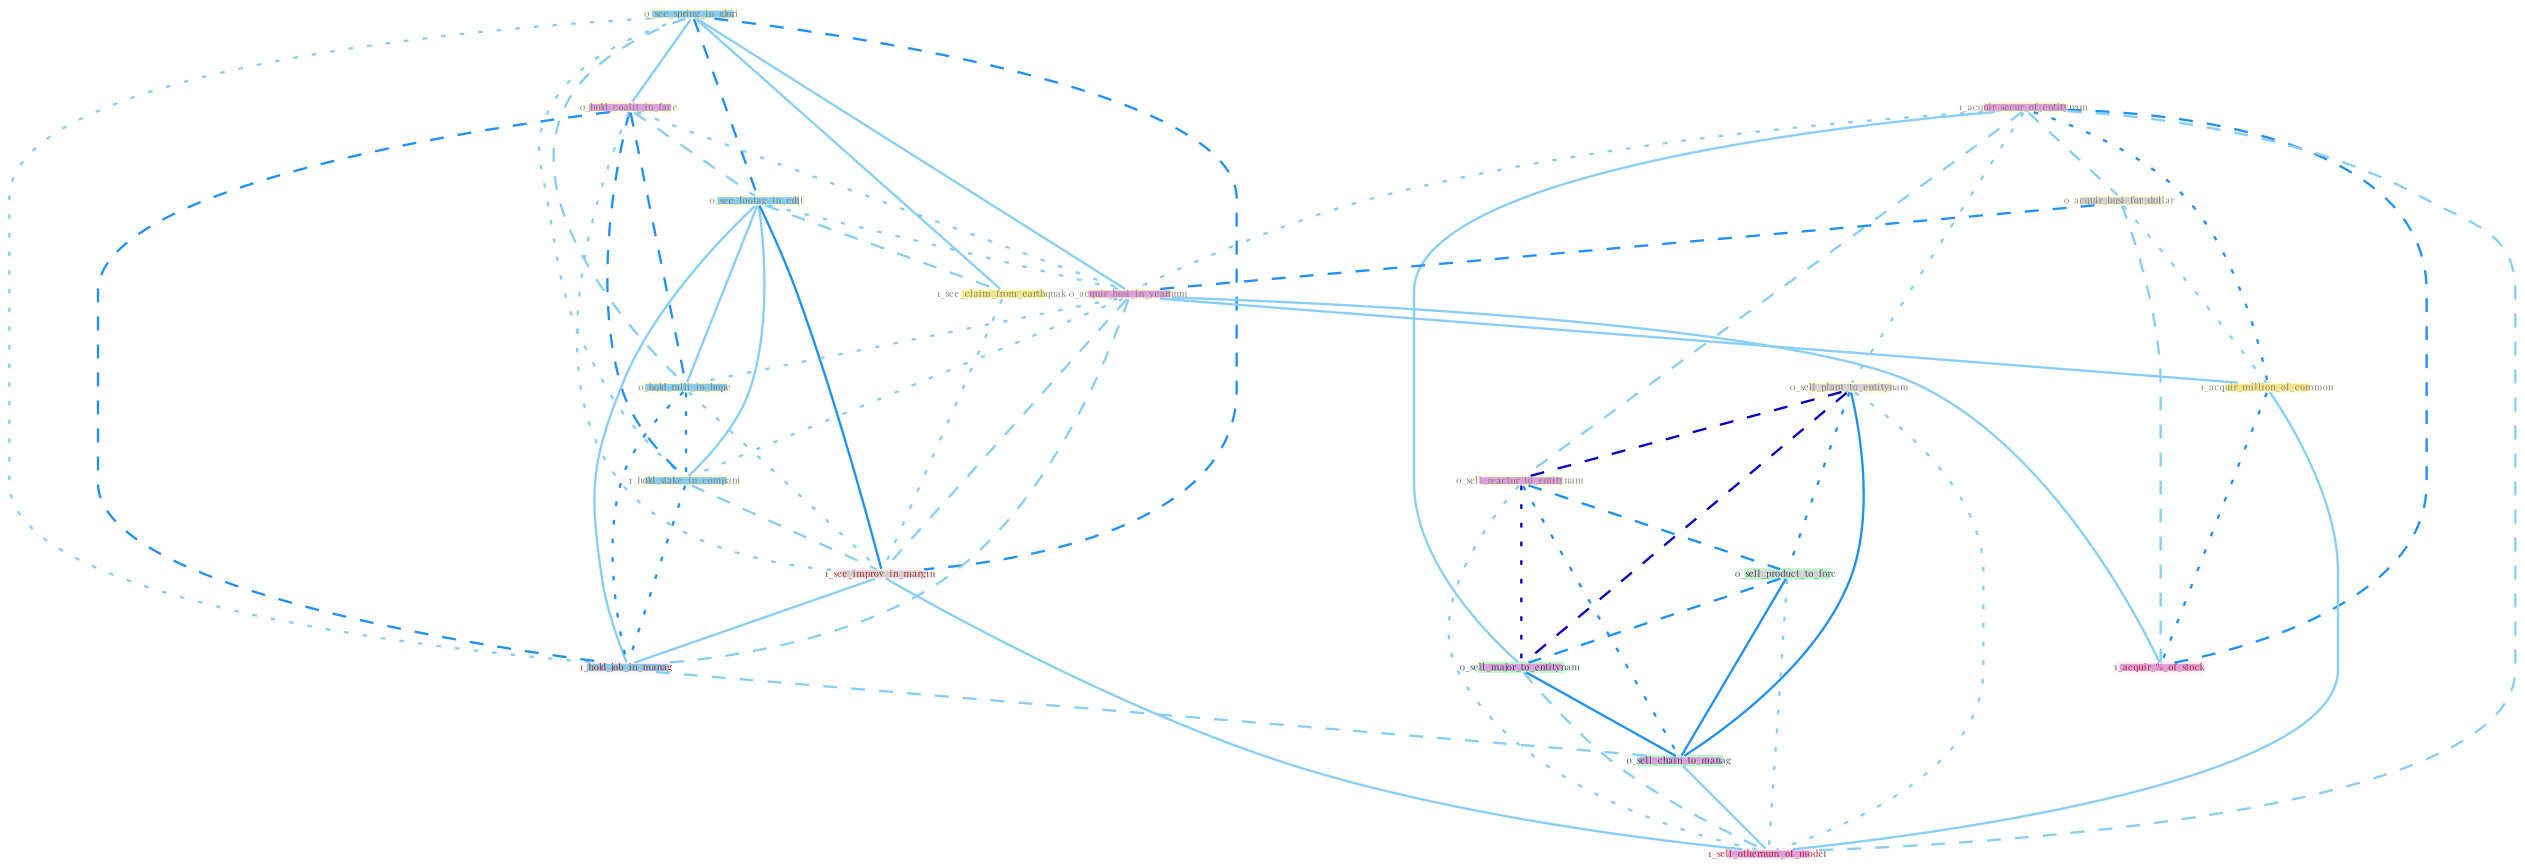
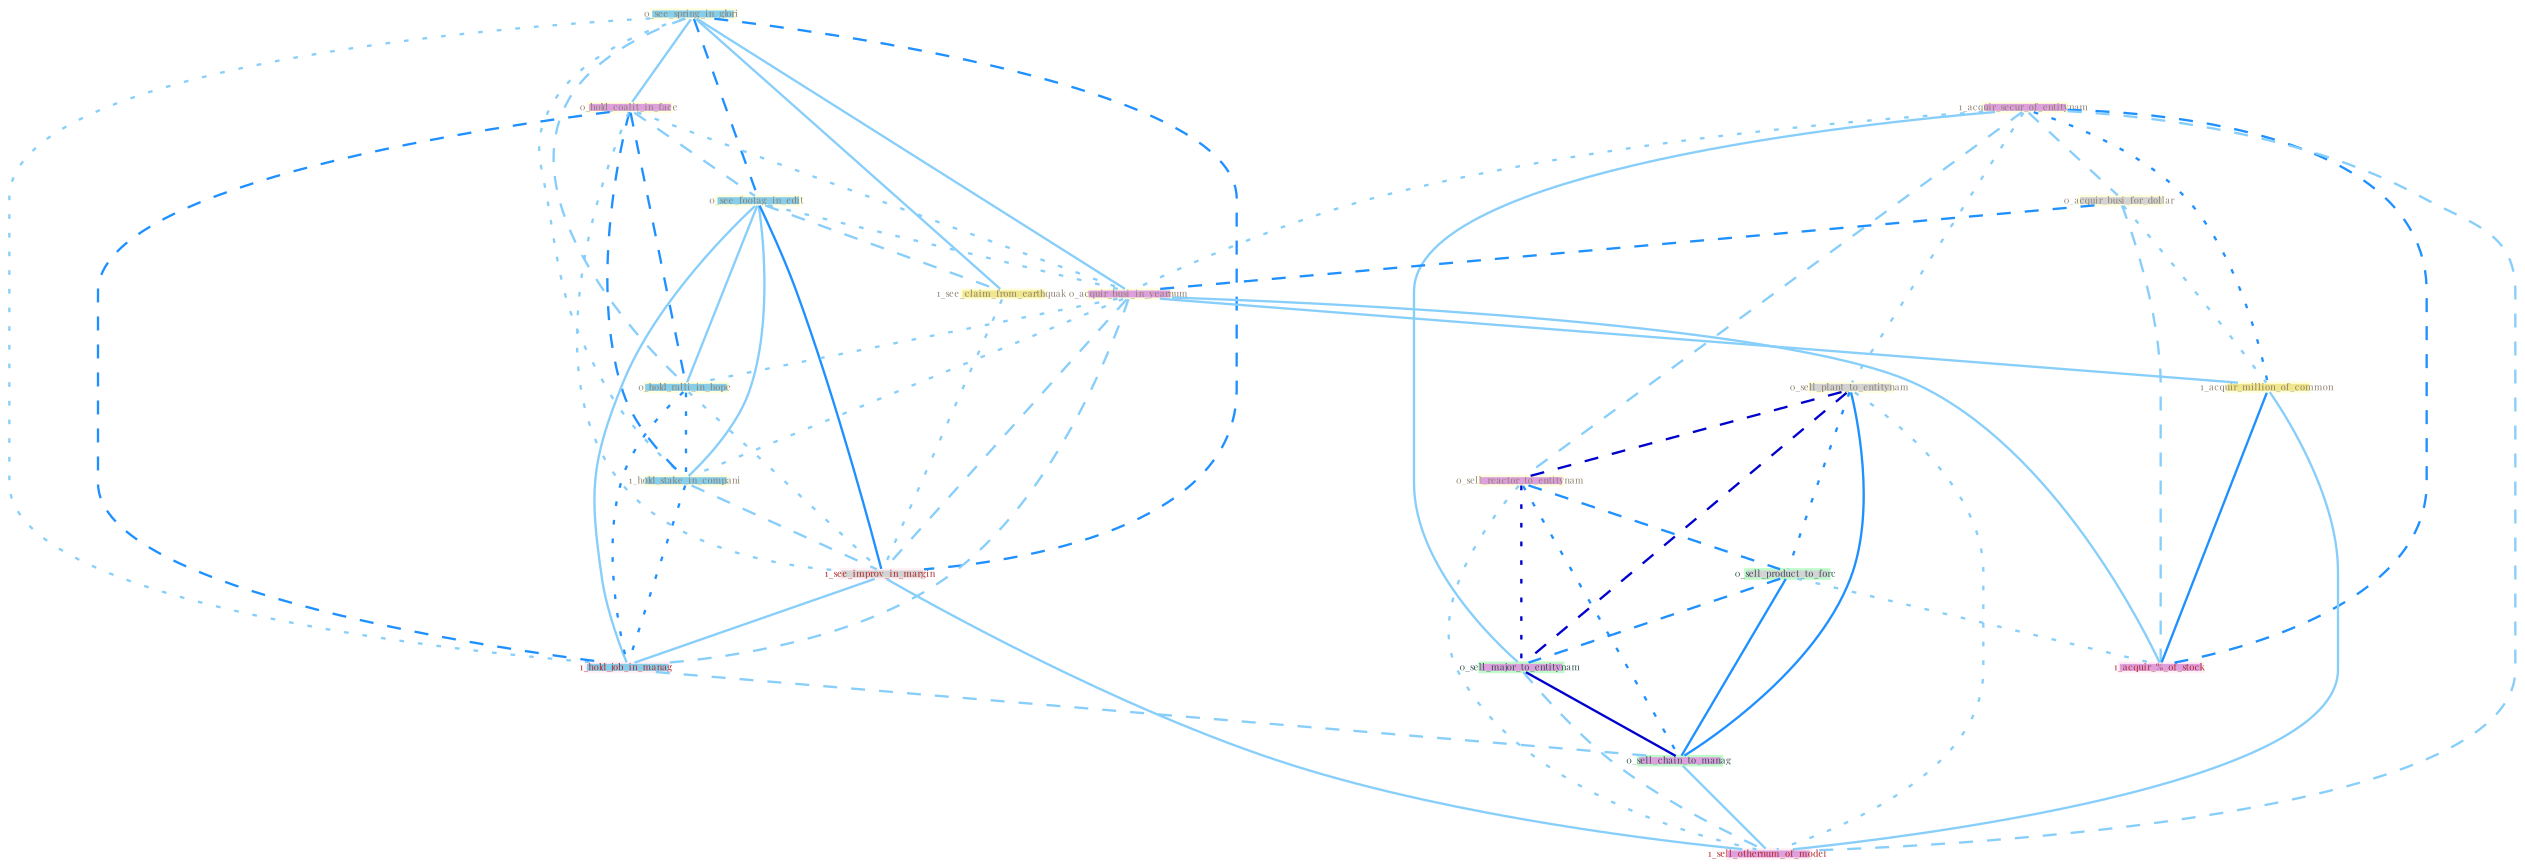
(2214, 528) -> (2214, 528)
(1601, 714) -> (1601, 714)
(1778, 714) -> (1965, 619)
